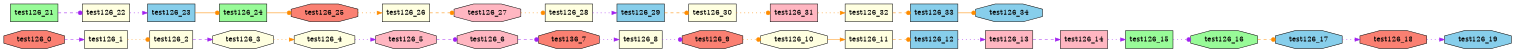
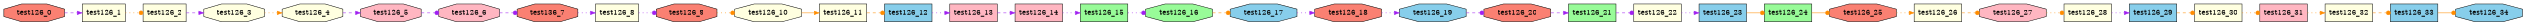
none -> (1517, 13)
(363, 40) -> (349, 13)
